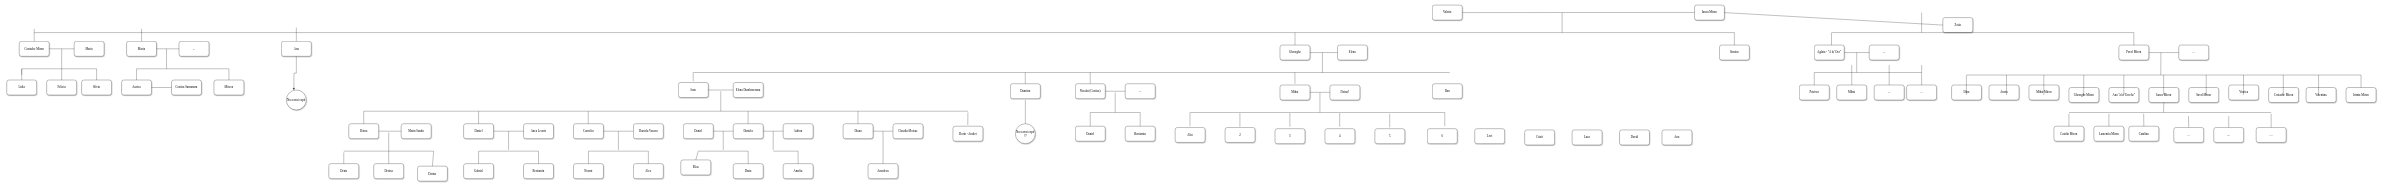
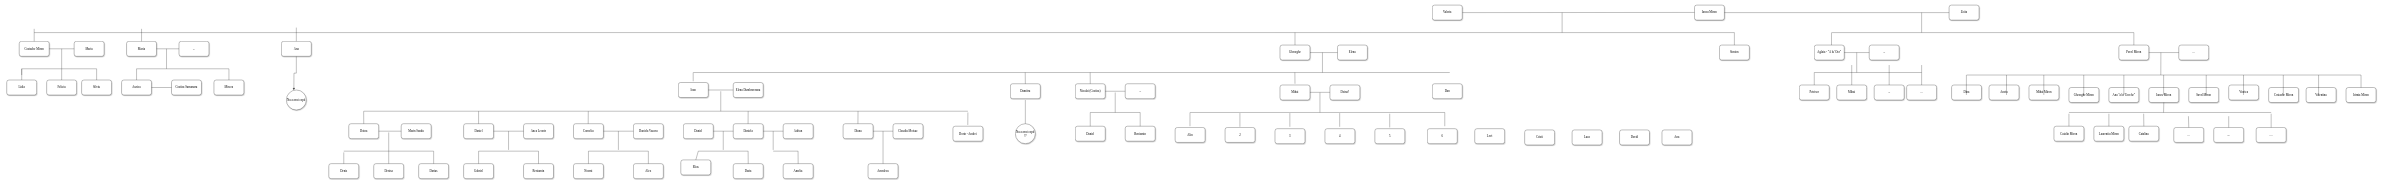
(1959, 25) -> (1965, 13)
(431, 174) -> (433, 171)
